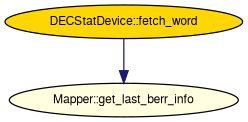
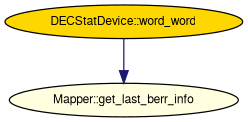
(124, 22) -> (124, 22)
